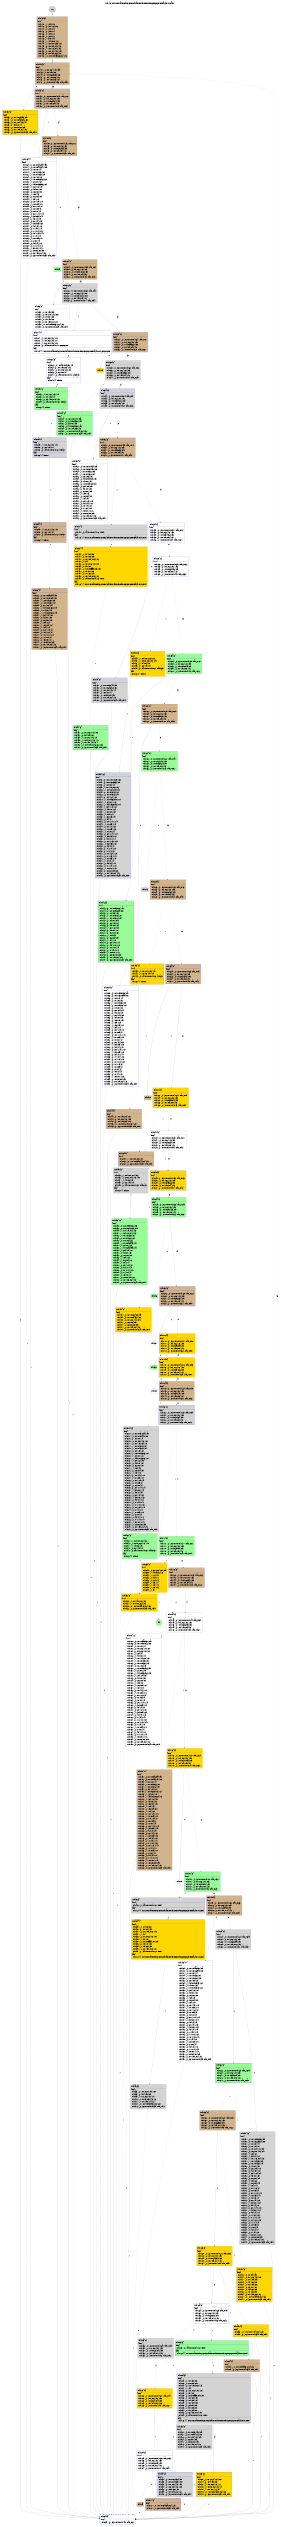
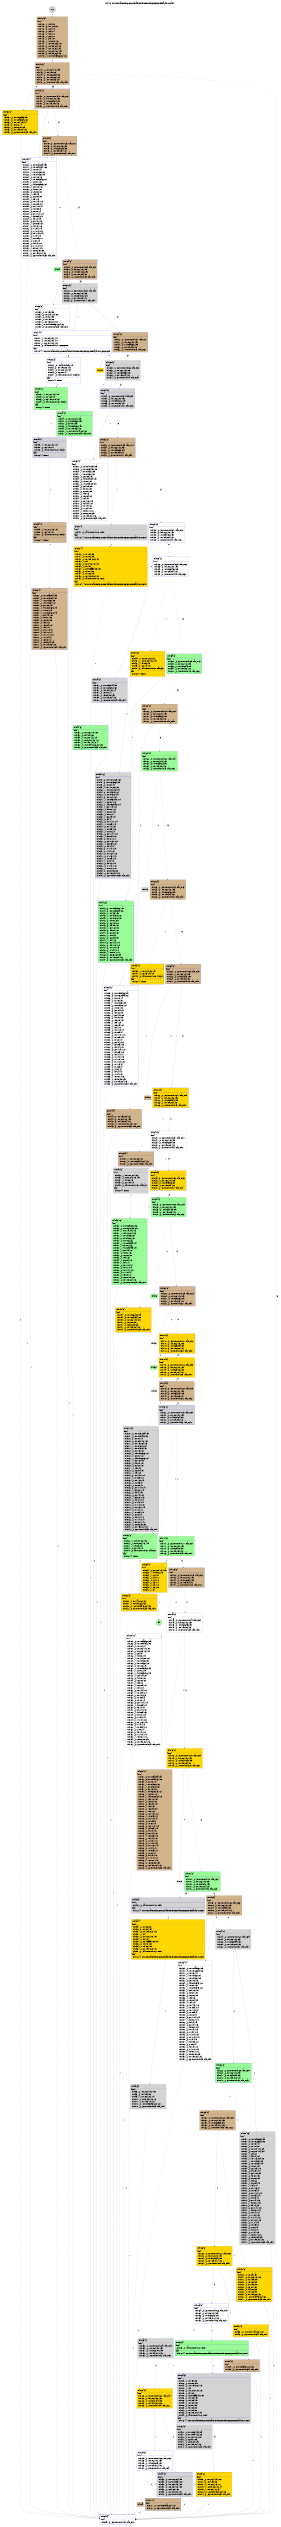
(186, 1894) -> (186, 1894)
